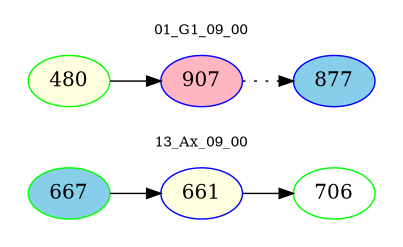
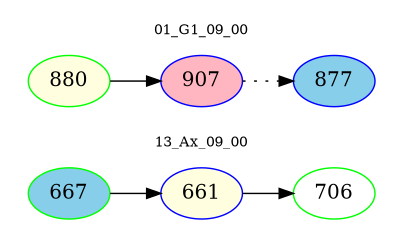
(69, 81) -> (69, 81)
